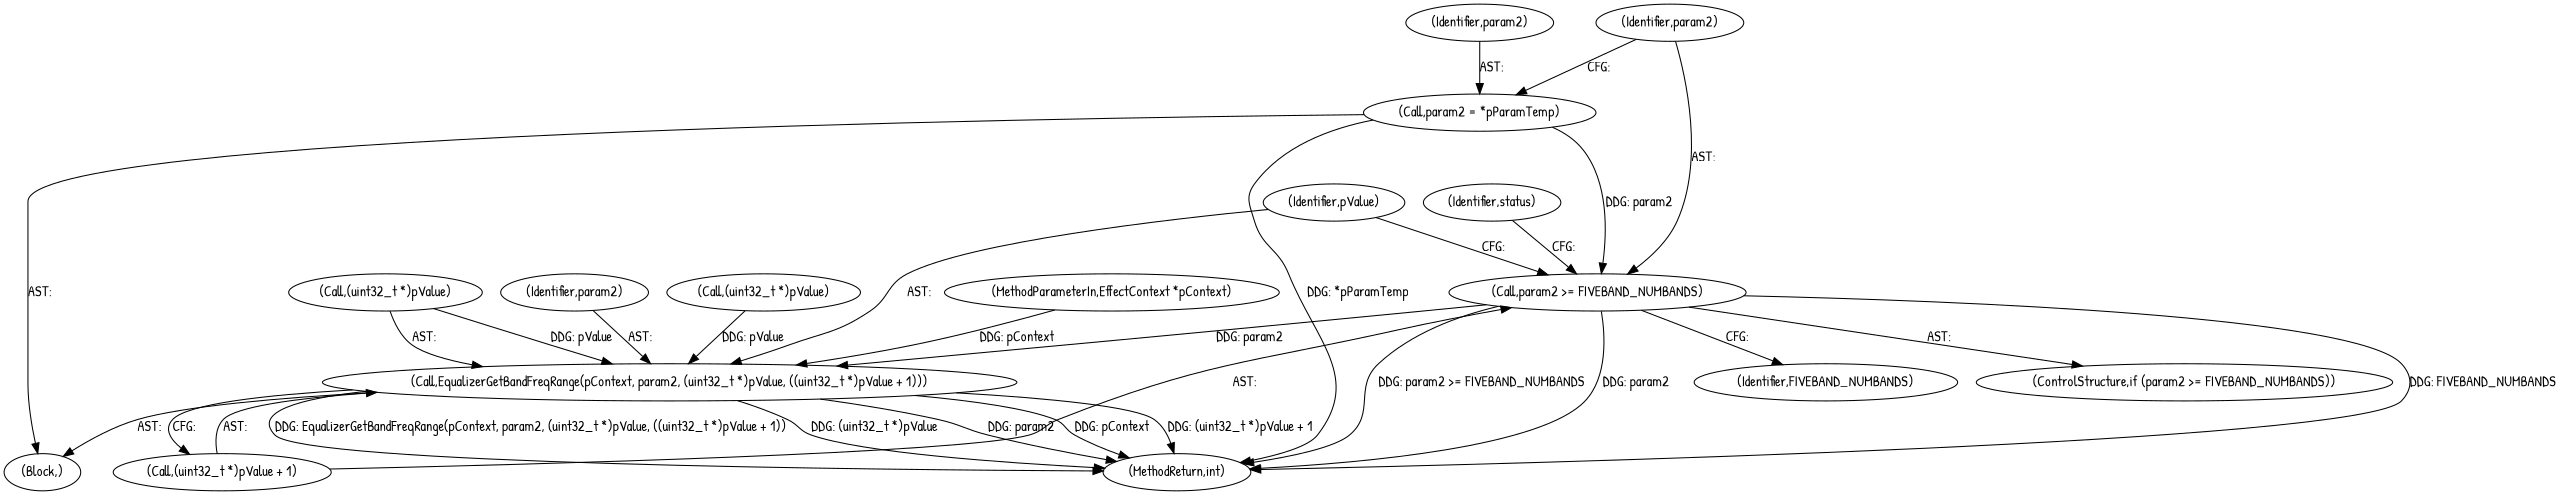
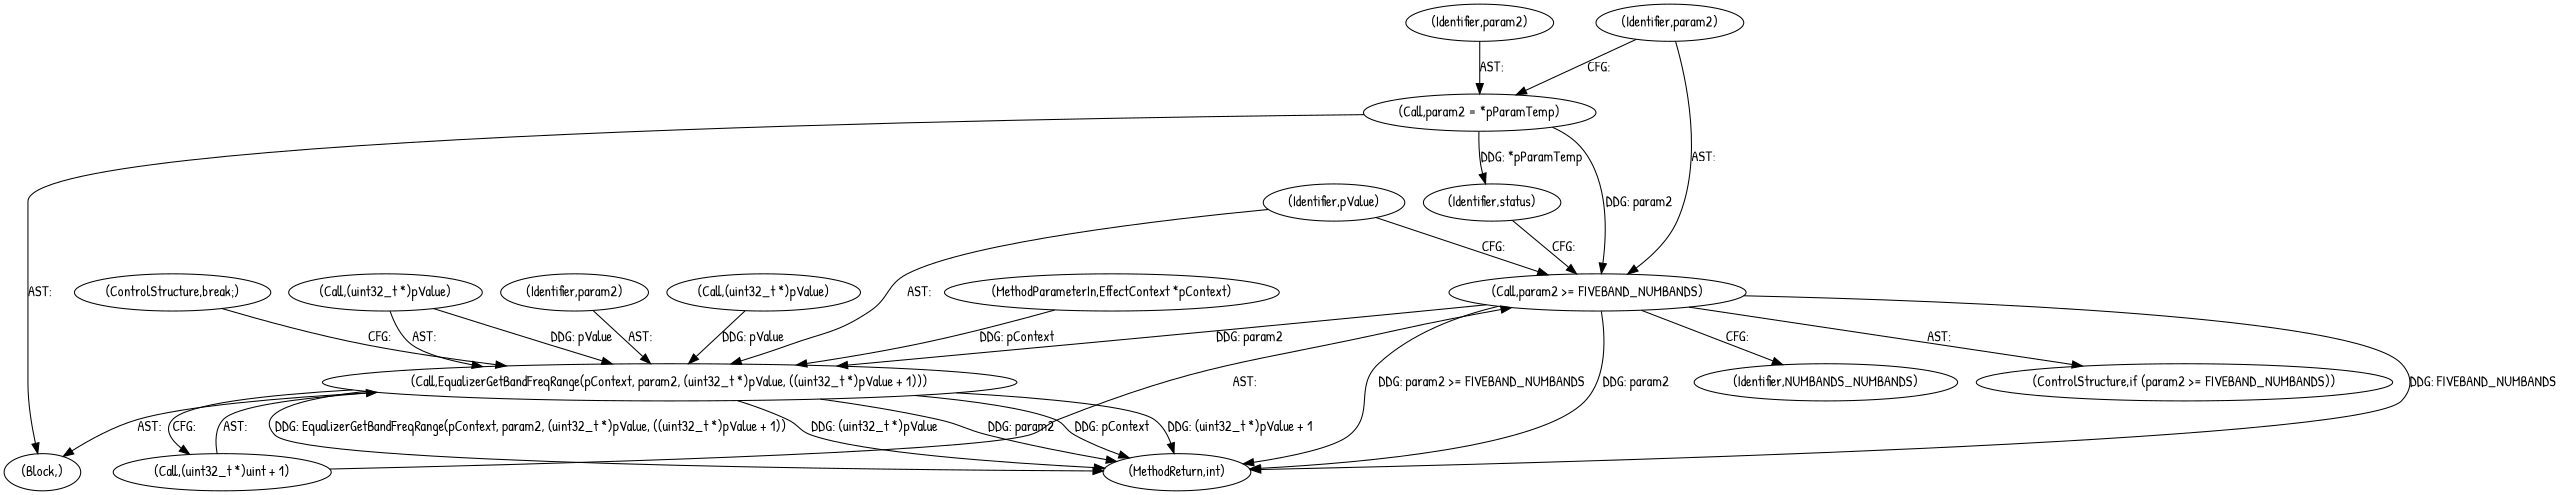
(1290, 278) -> (1479, 153)
none -> (173, 292)
(1826, 382) -> (1826, 382)
(222, 472) -> (222, 472)
